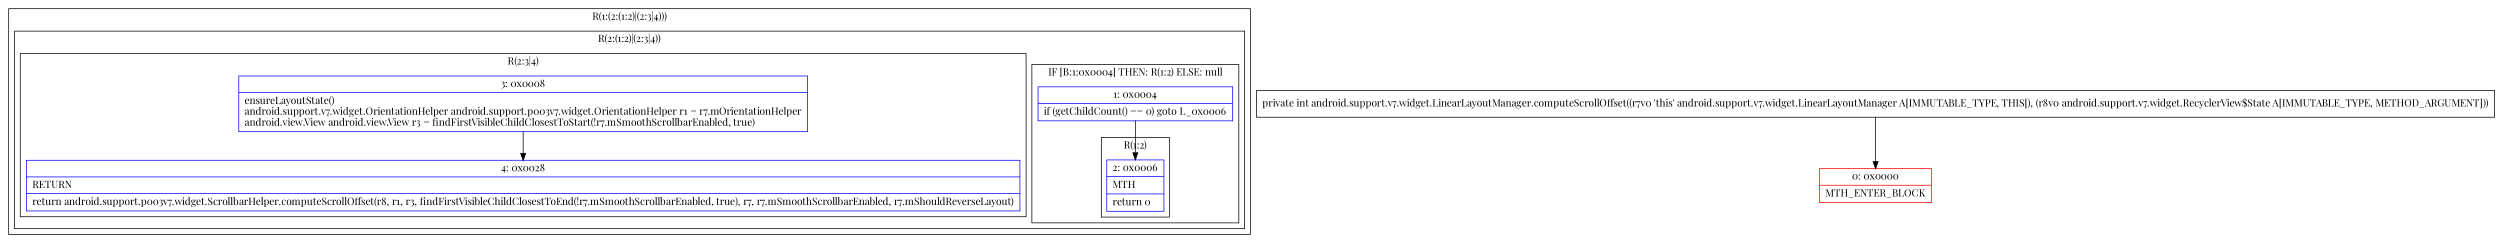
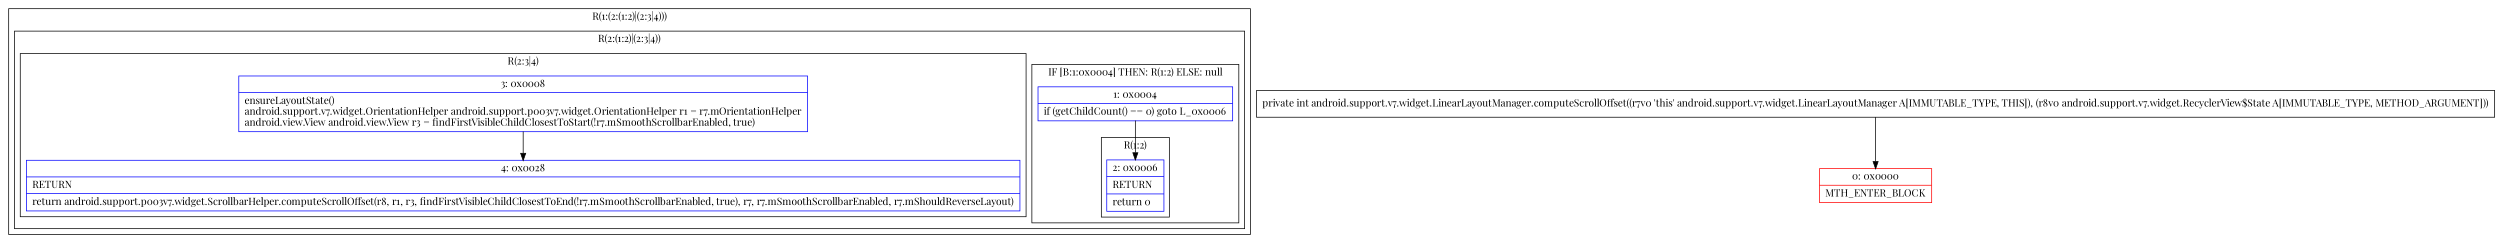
(1124, 185) -> (1132, 185)
